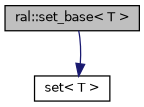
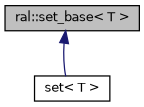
(81, 47) -> (64, 60)
